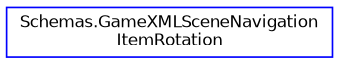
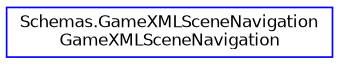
(170, 32) -> (170, 32)
